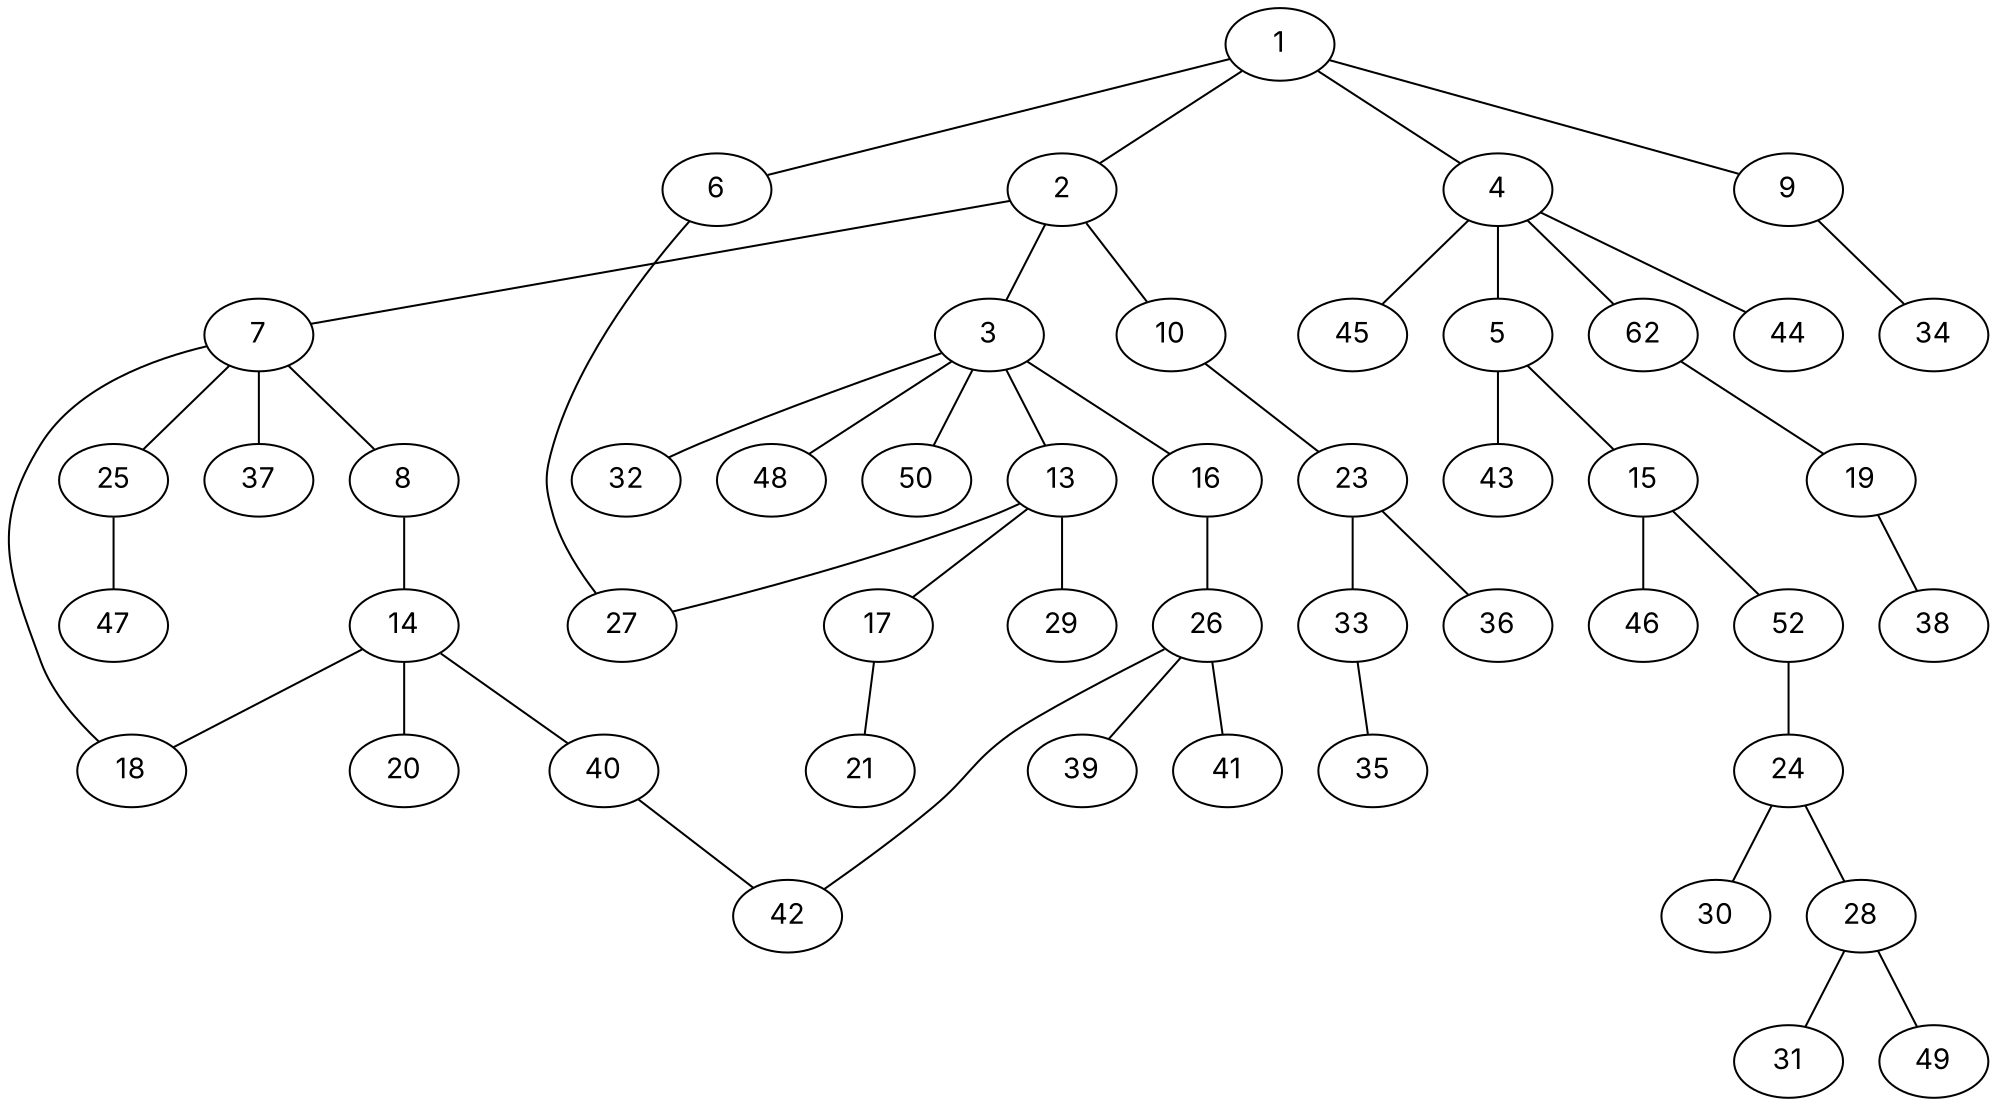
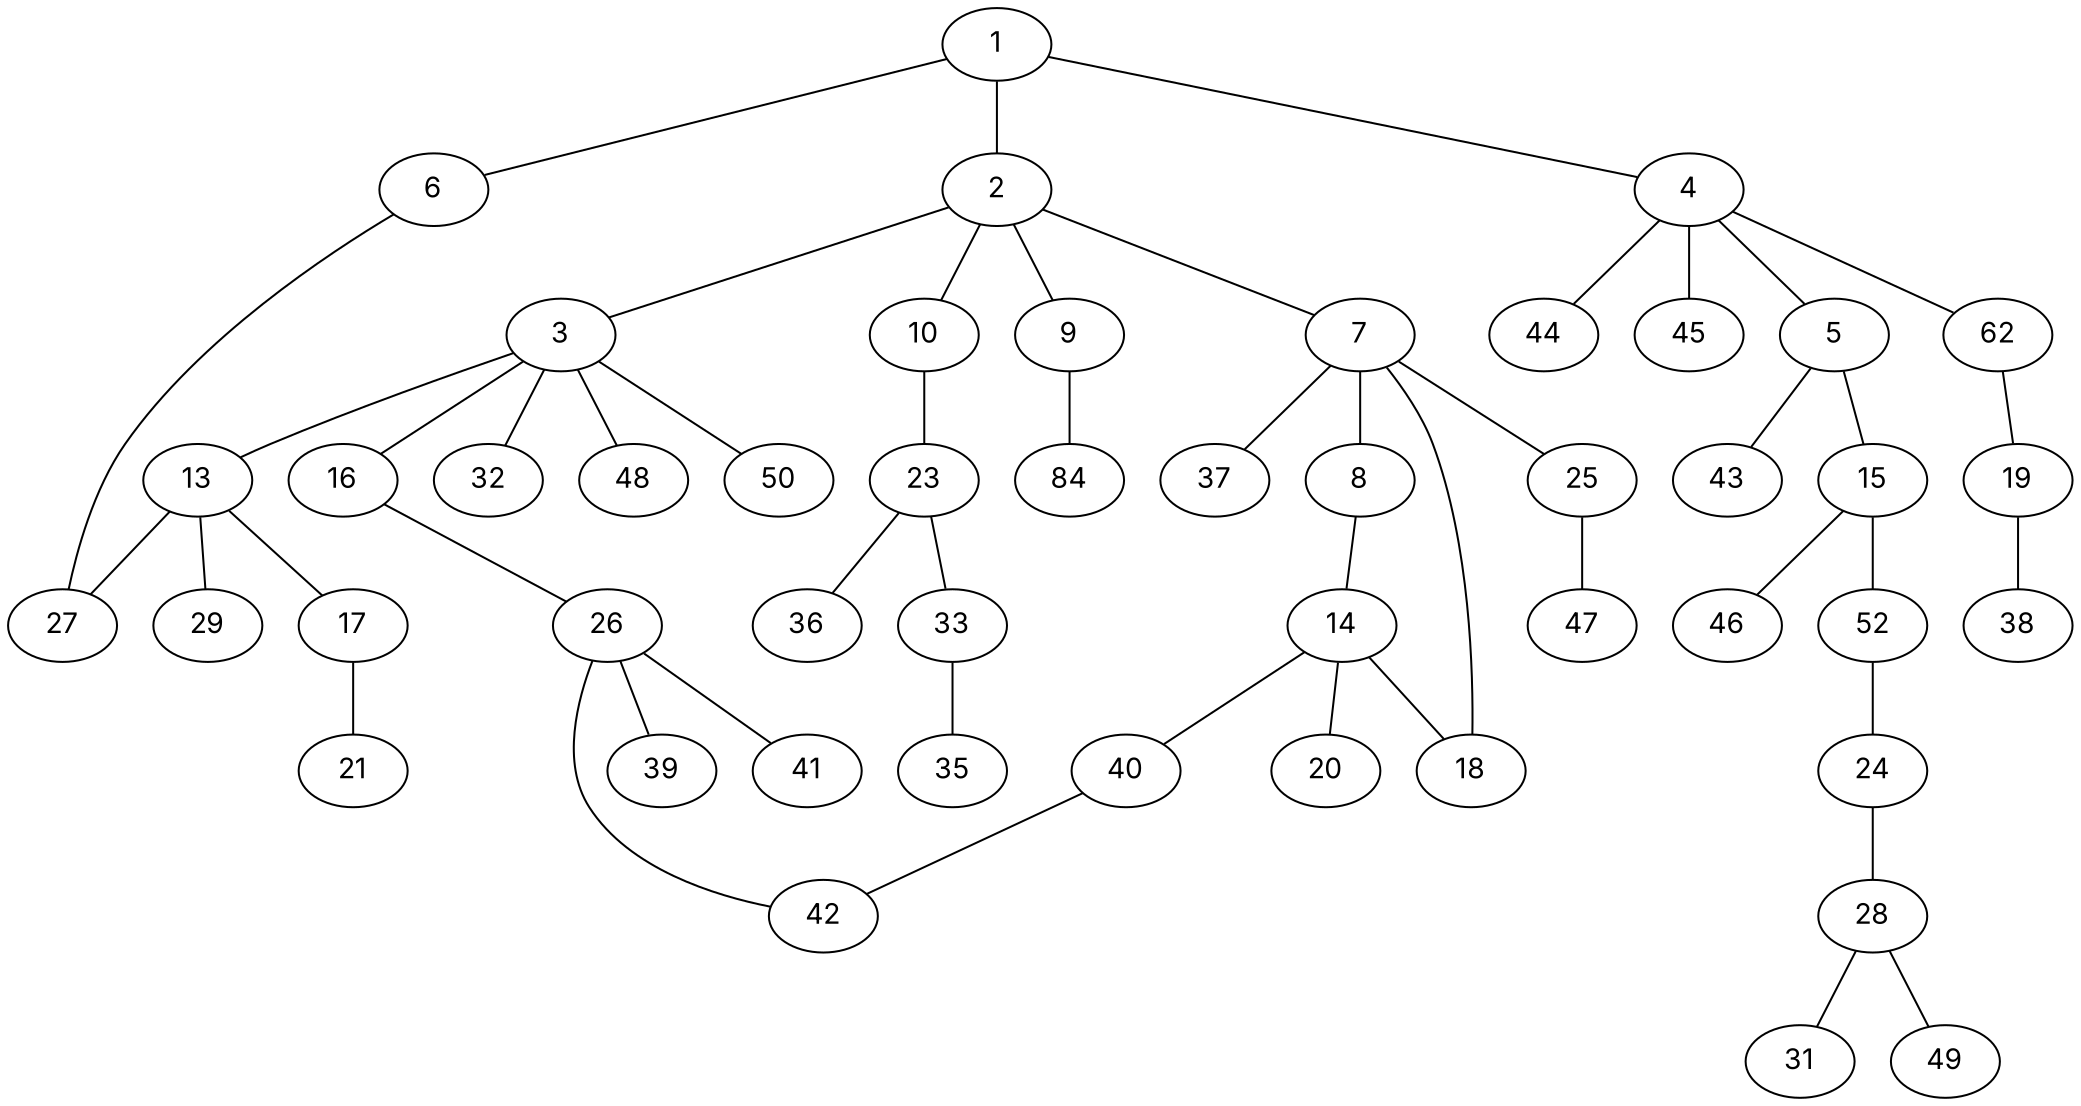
(1534, 117) -> (1033, 262)
(1934, 335) -> (1070, 480)
(1716, 916) -> none
